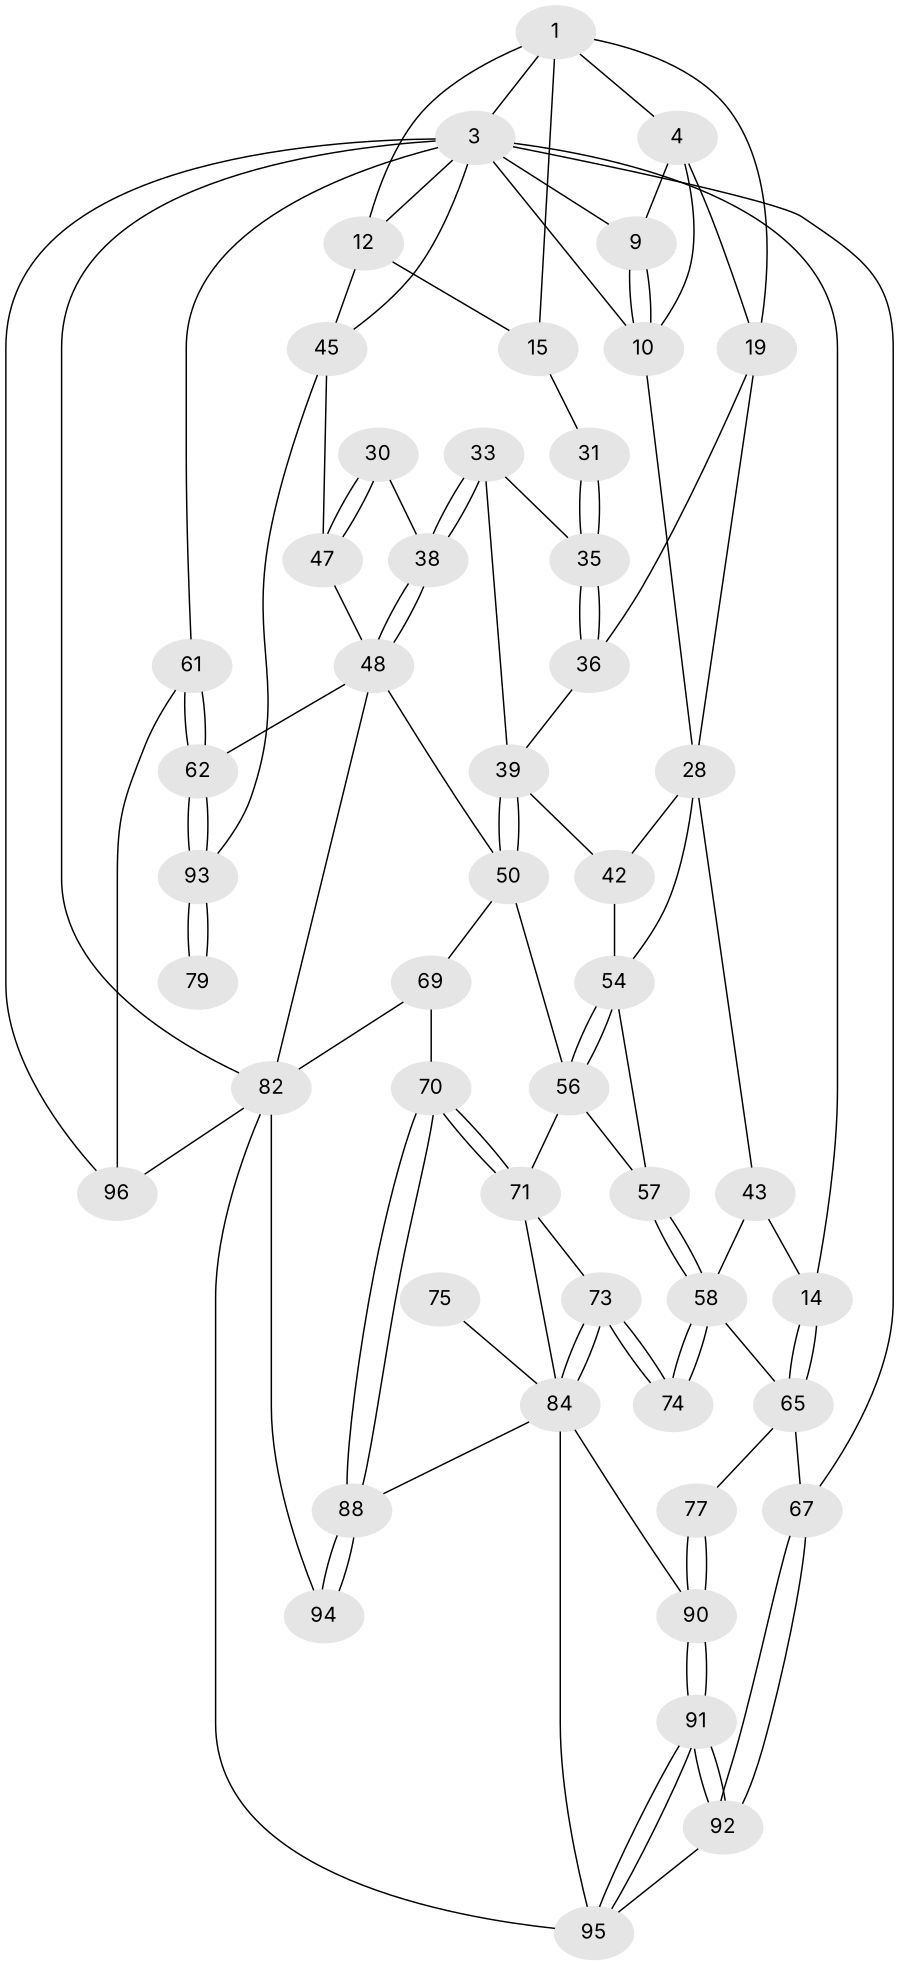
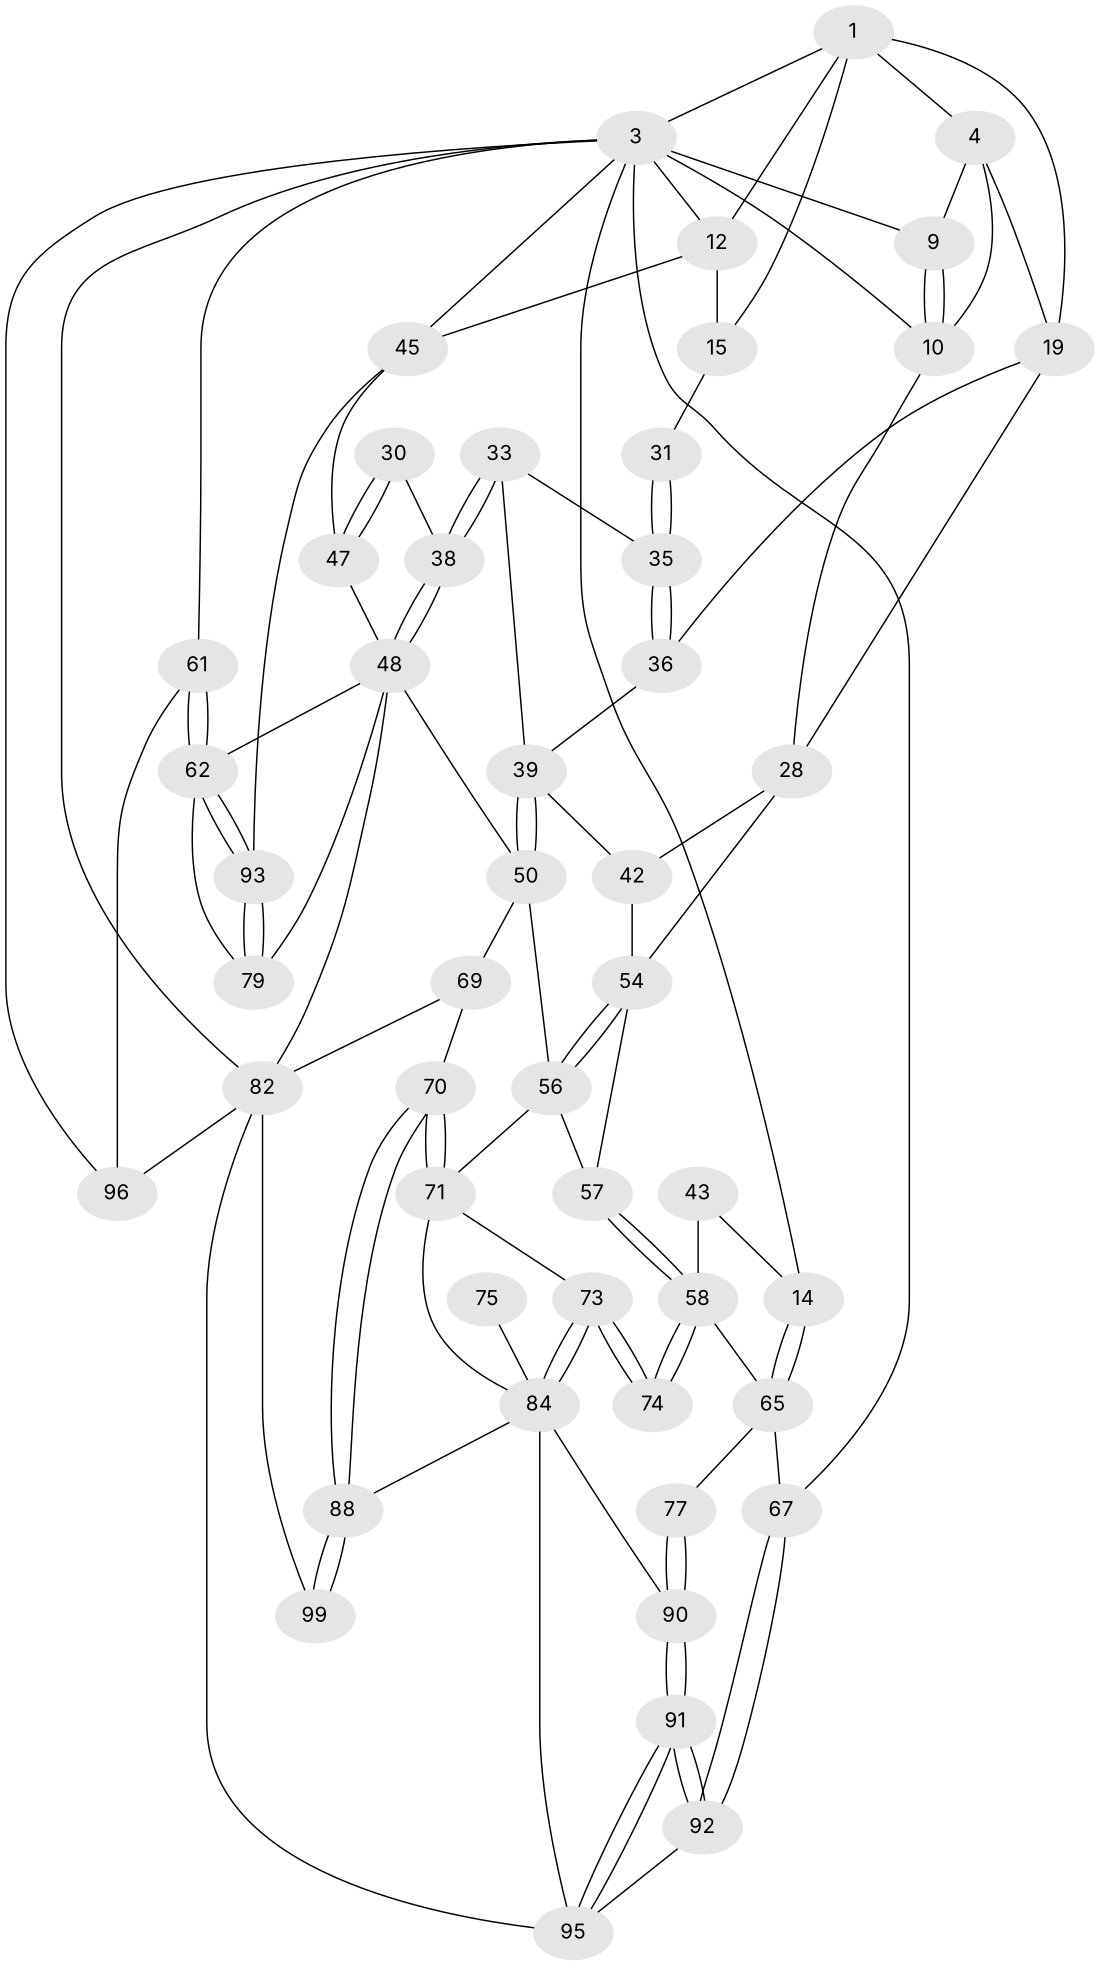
none -> (339, 830)
none -> (196, 883)
(725, 983) -> none
(324, 1616) -> (315, 1616)
